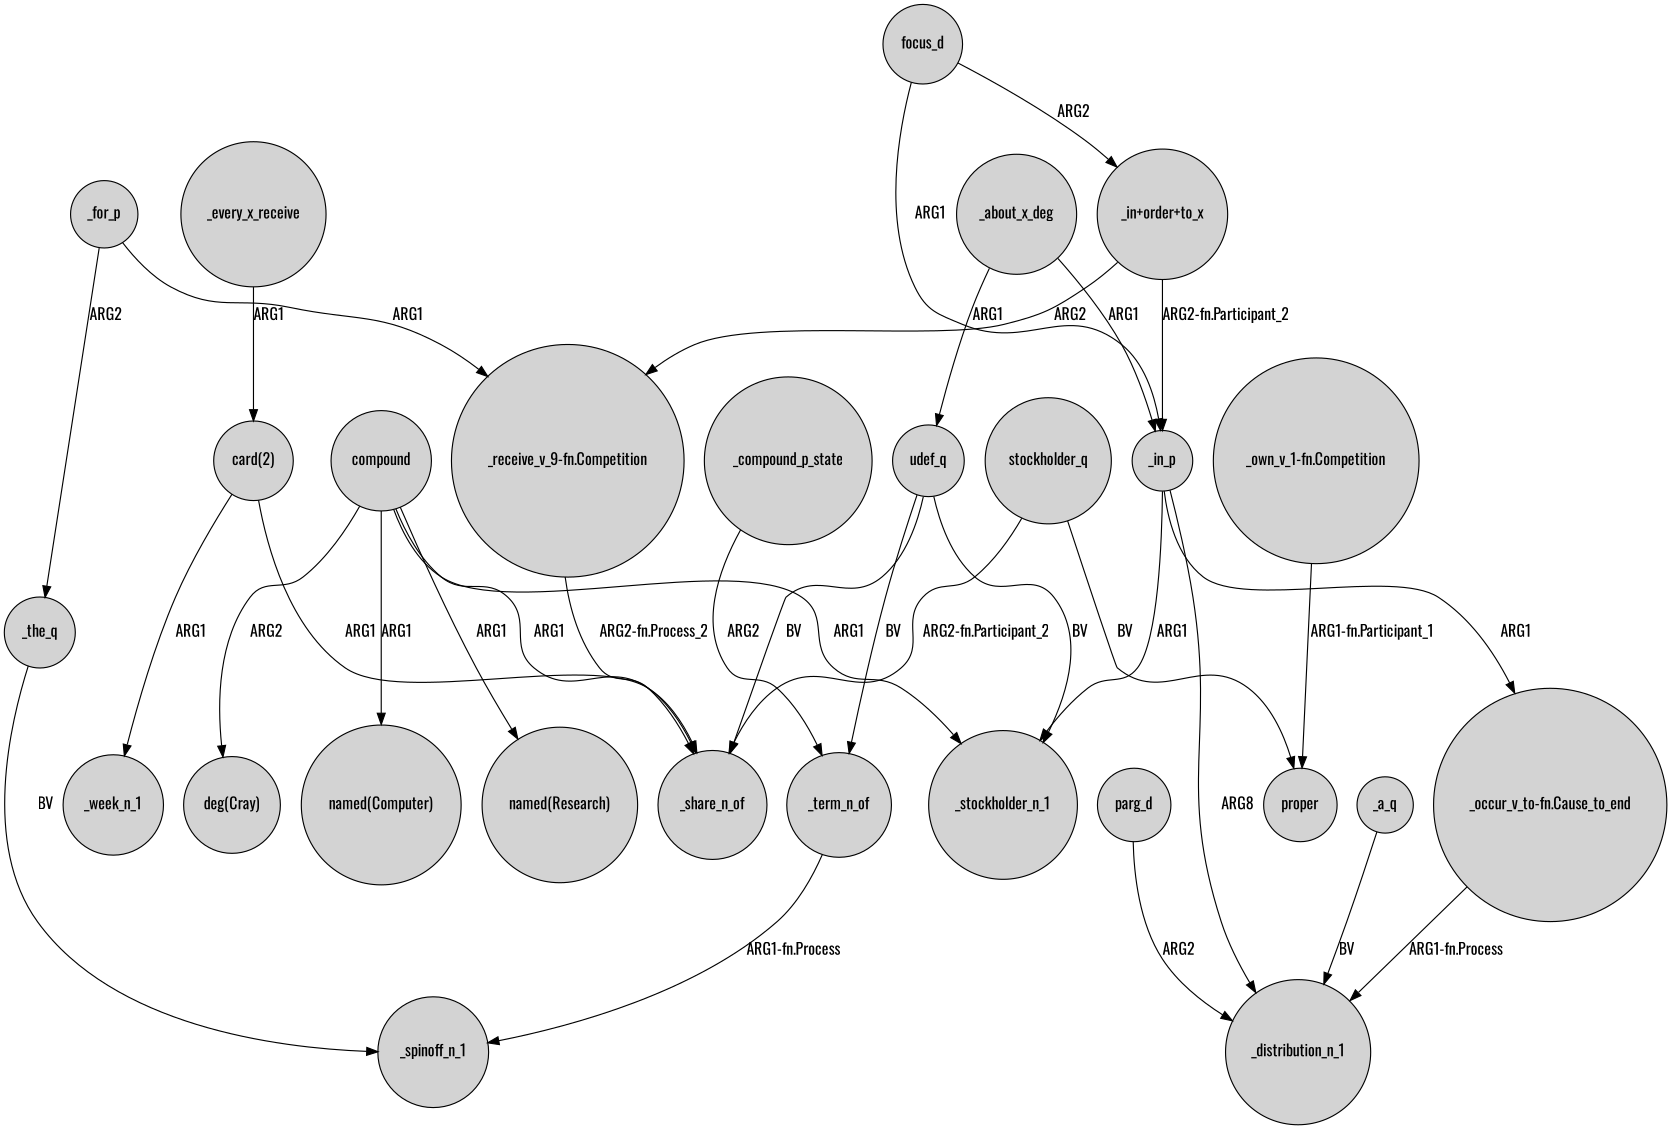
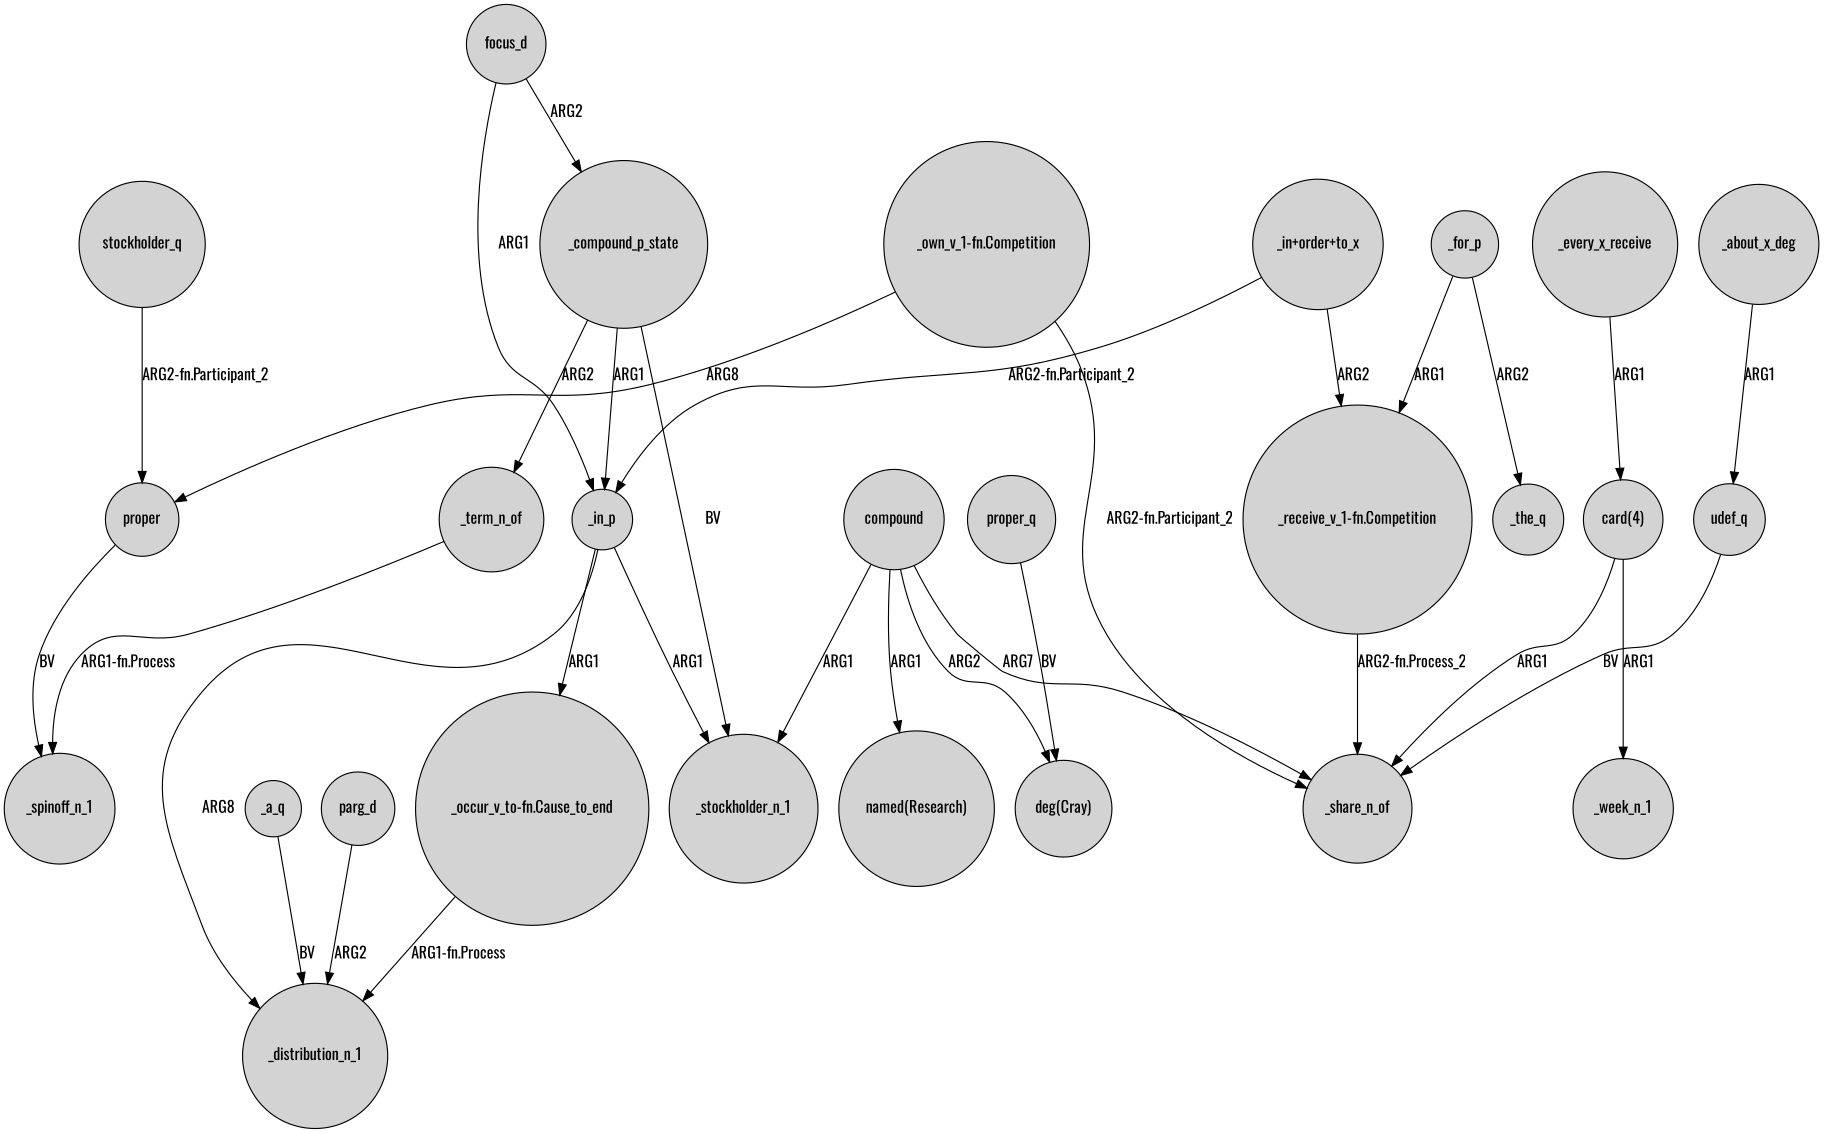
(1036, 107) -> (551, 120)
(1113, 329) -> (611, 403)
(253, 461) -> (1623, 520)
(568, 461) -> (1357, 520)
none -> (1012, 520)
(1040, 587) -> (683, 526)
(880, 618) -> none
(550, 633) -> (1018, 663)
(1125, 633) -> (205, 376)
(1372, 633) -> (723, 376)
(904, 665) -> (1090, 597)
(381, 805) -> none
(72, 959) -> (47, 635)
